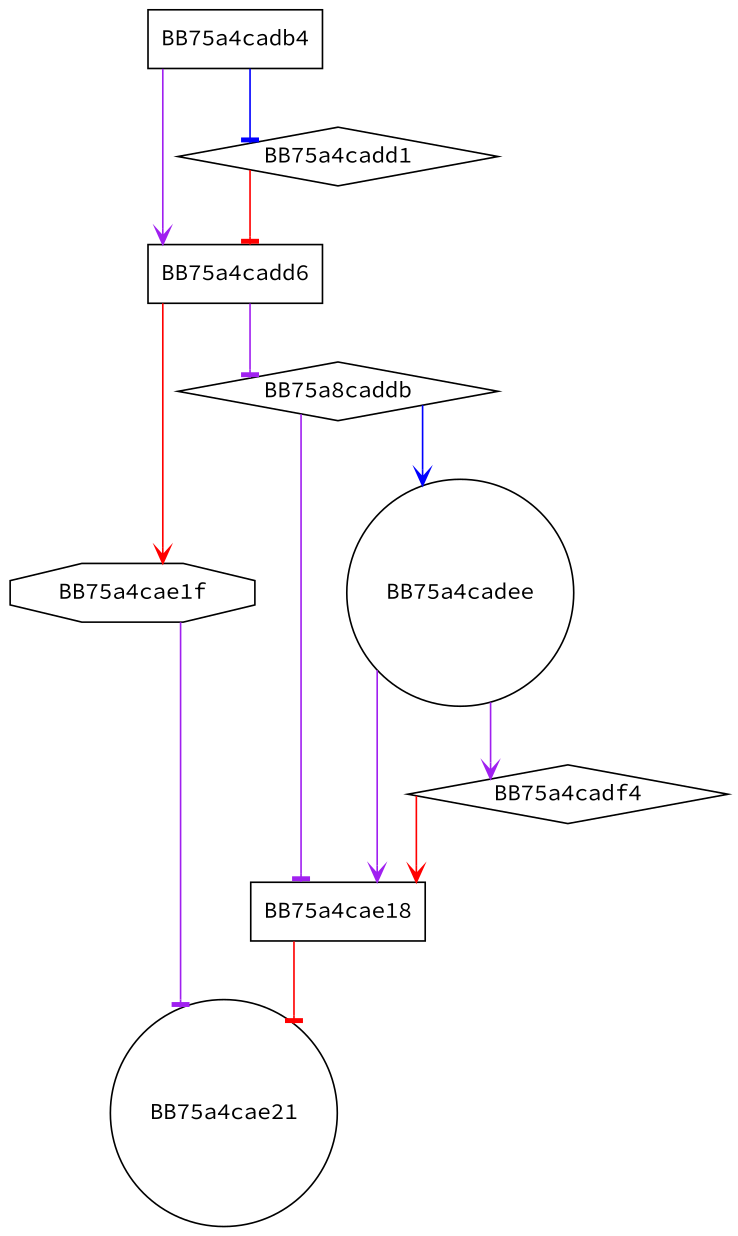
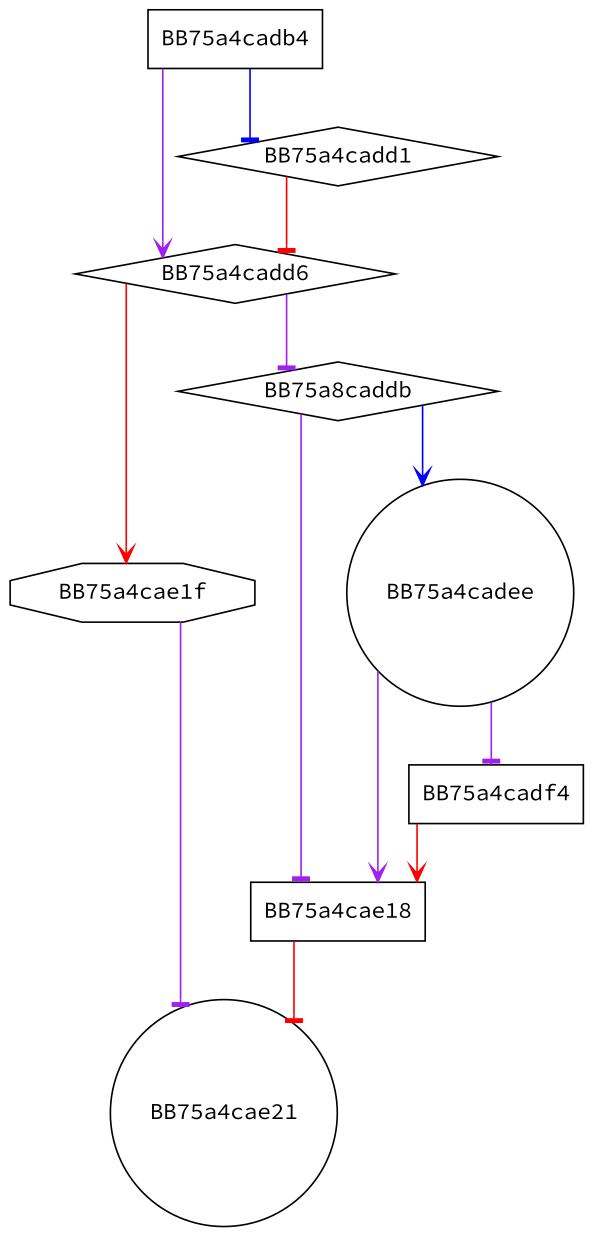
(235, 274) -> (235, 274)
(491, 732) -> (491, 729)
(568, 794) -> (496, 794)
